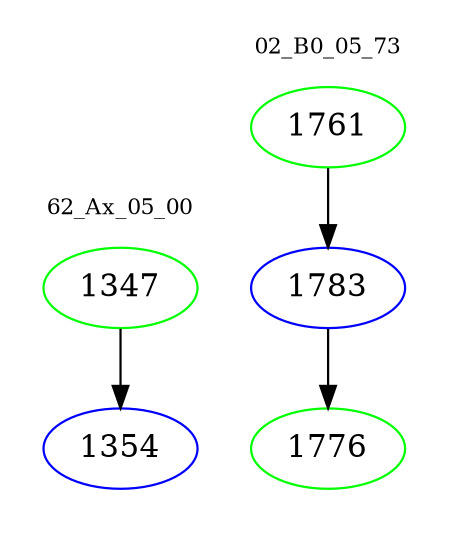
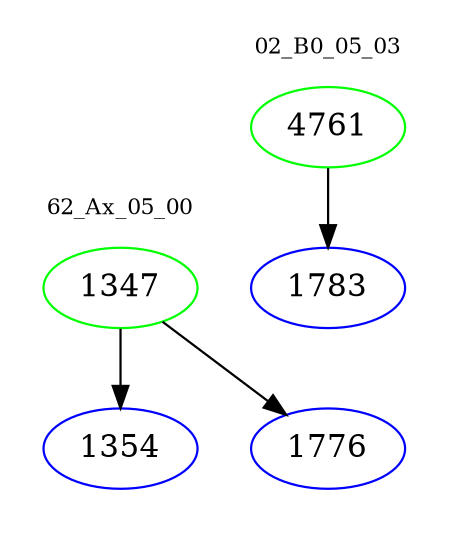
(328, 48) -> (328, 48)
(328, 127) -> (328, 127)
(328, 357) -> (200, 350)
(328, 449) -> (328, 449)
